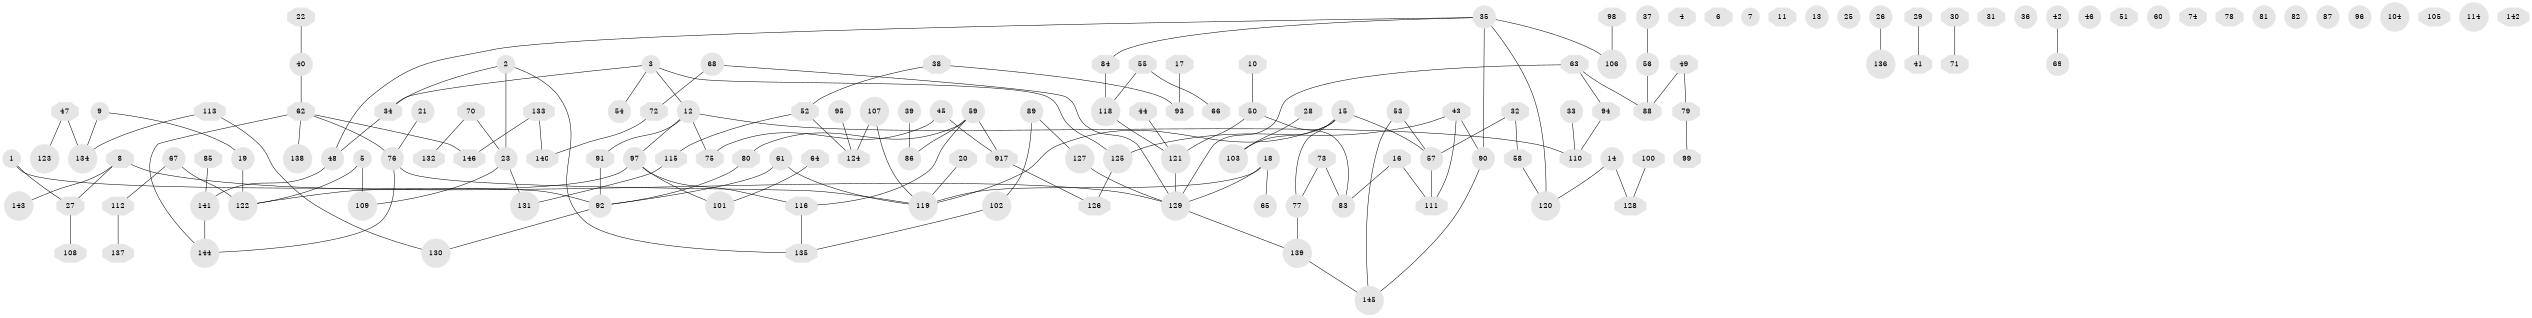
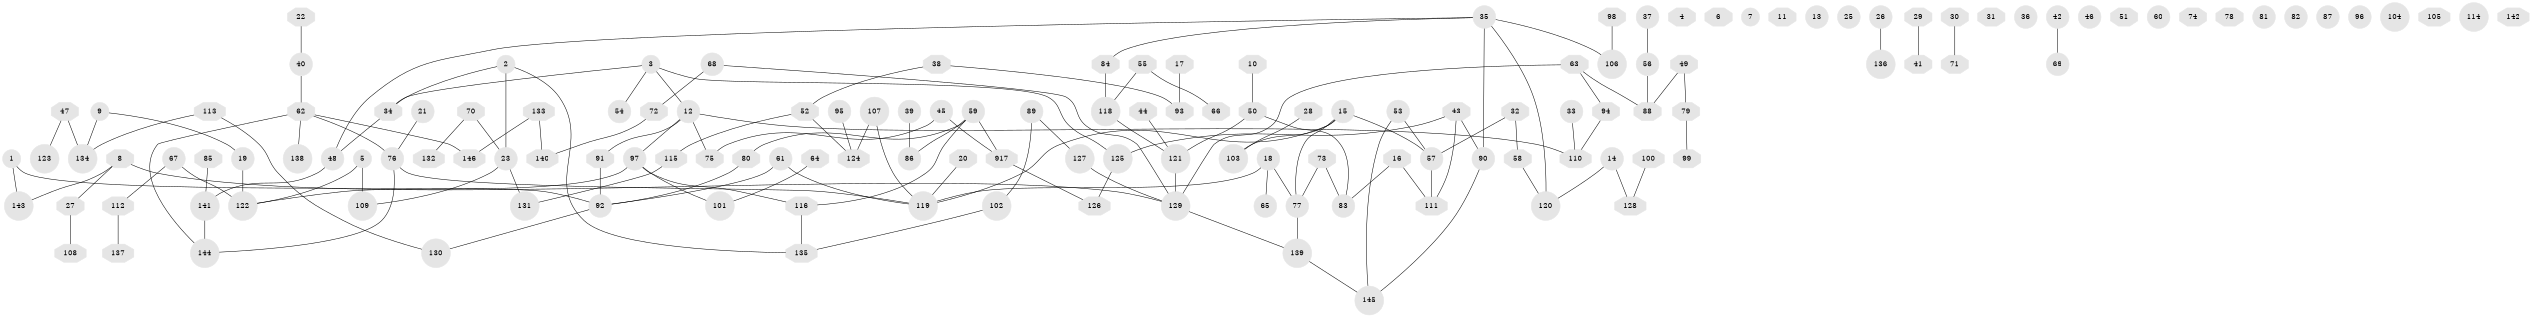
(38, 184) -> (15, 180)
(1226, 187) -> (1283, 182)
